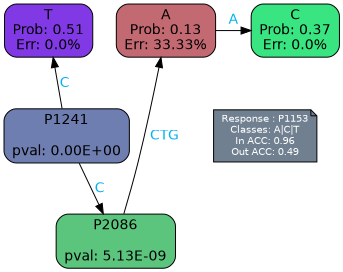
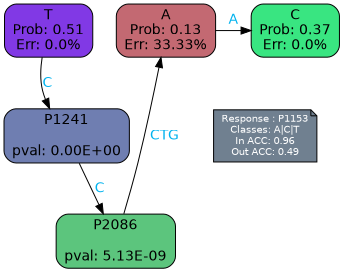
(58, 88) -> (41, 79)
